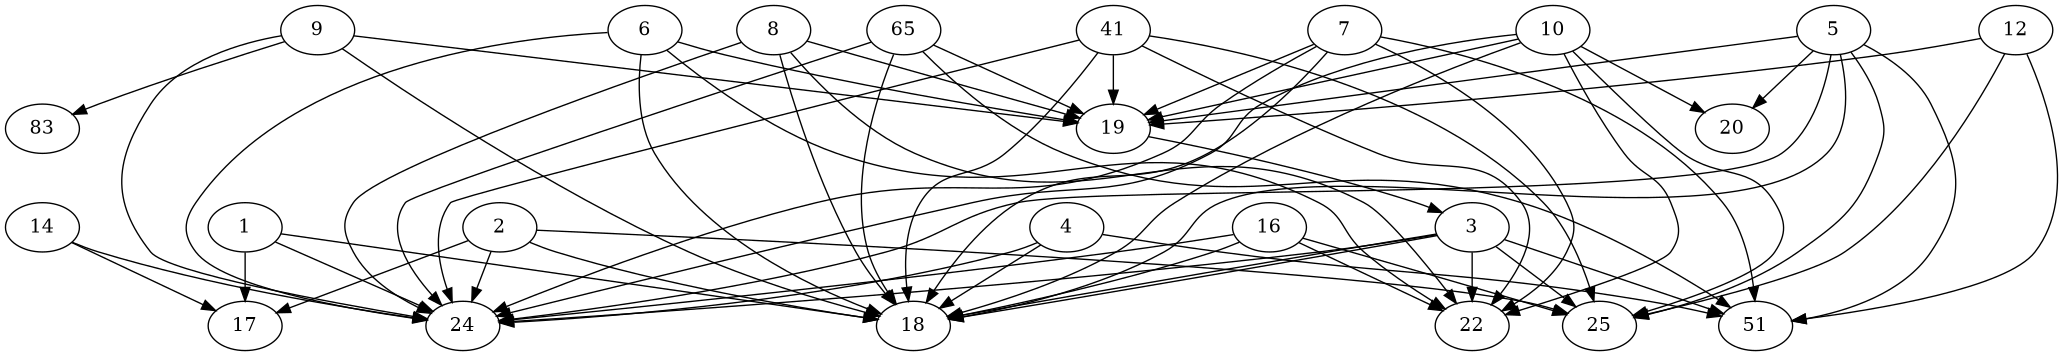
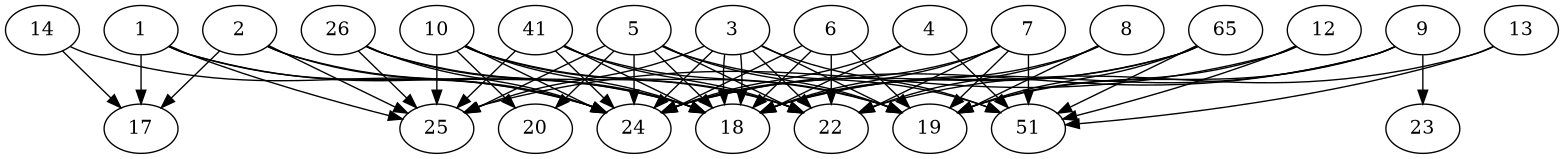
none -> (1521, 30)
none -> (726, 76)
none -> (295, 90)
(42, 129) -> (1423, 129)
(491, 133) -> none
(1276, 164) -> (825, 76)
(1269, 227) -> (338, 30)
